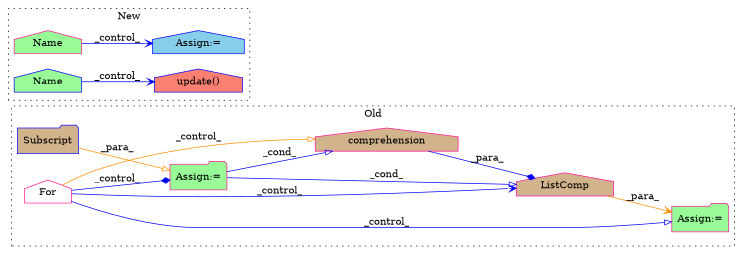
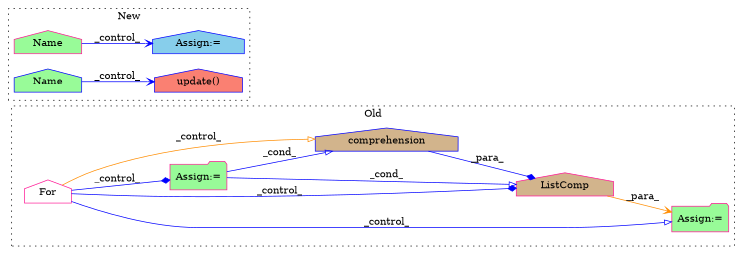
(48, 141) -> none
(387, 141) -> (387, 141)
(290, 196) -> (290, 196)
